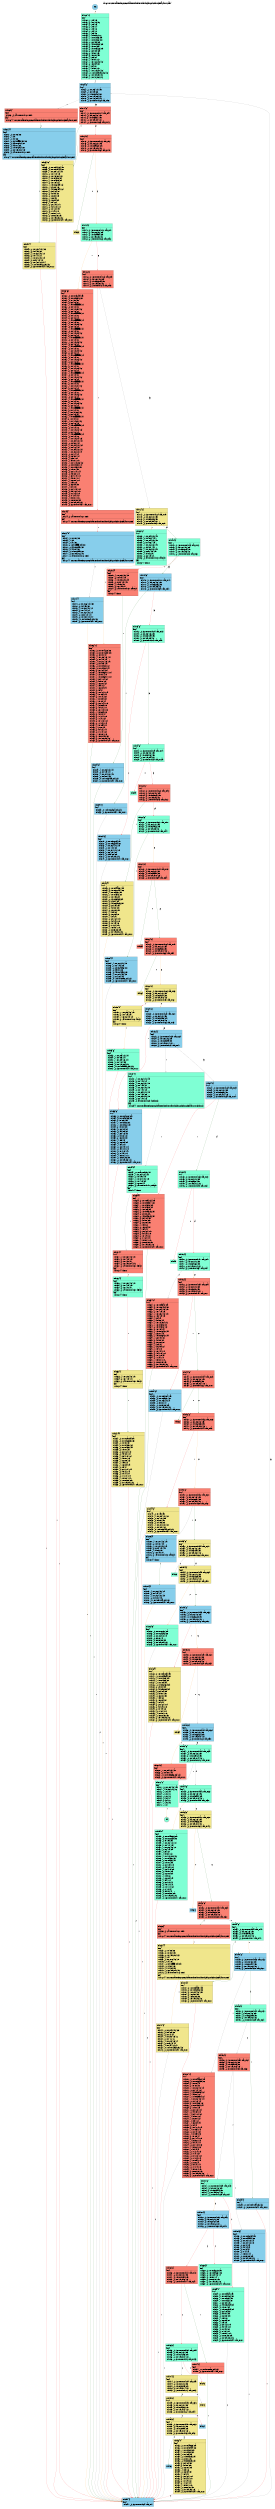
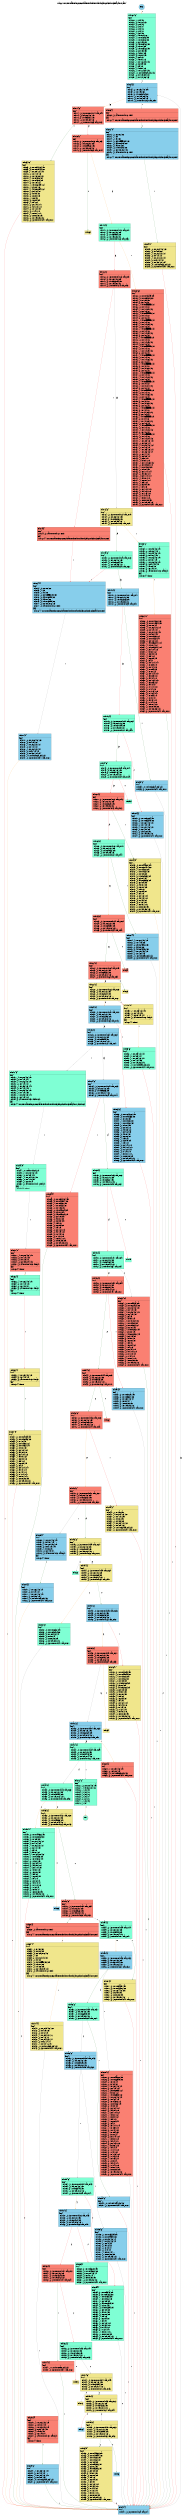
(160, 568) -> (97, 575)
(234, 2062) -> (80, 2061)
